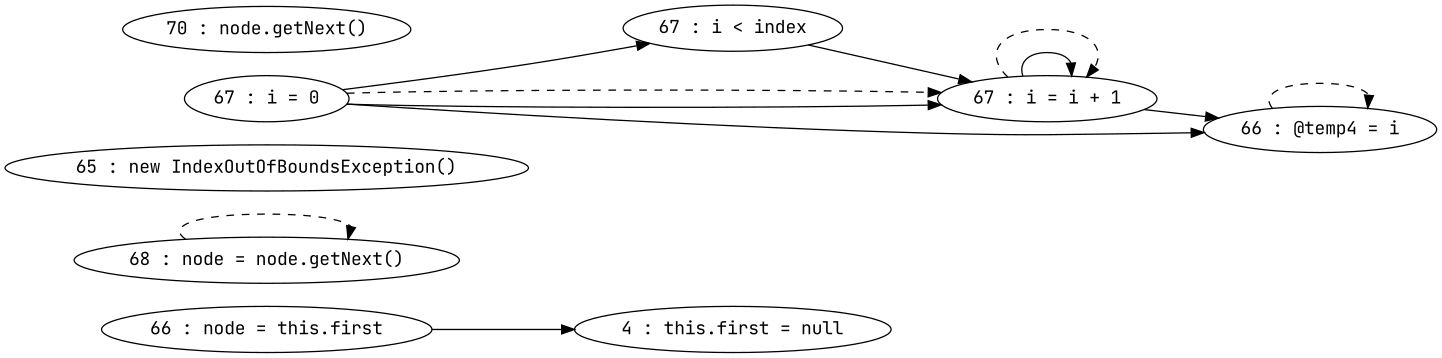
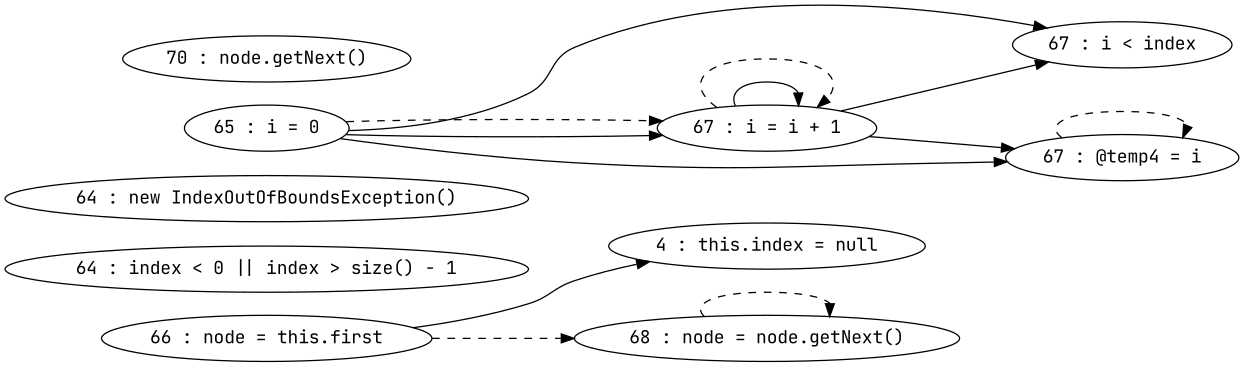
(884, 62) -> (938, 88)
(267, 99) -> (267, 128)
(1320, 129) -> (1122, 158)
(267, 168) -> (267, 199)
none -> (267, 269)
(733, 329) -> (767, 246)
none -> (496, 338)
